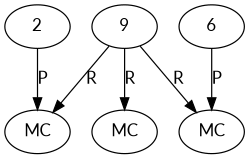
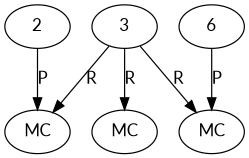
(125, 27) -> (125, 27)
